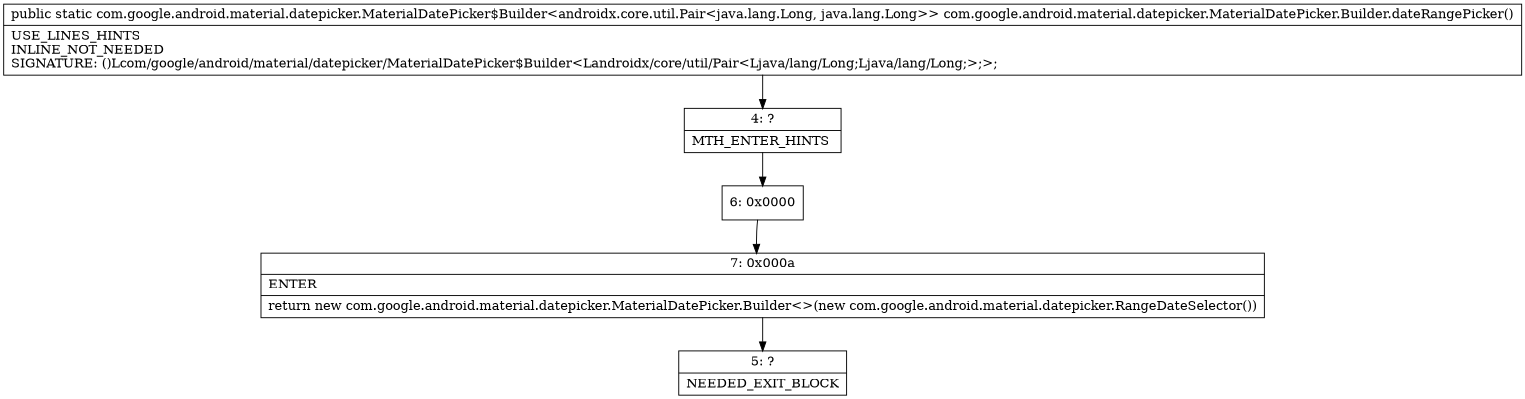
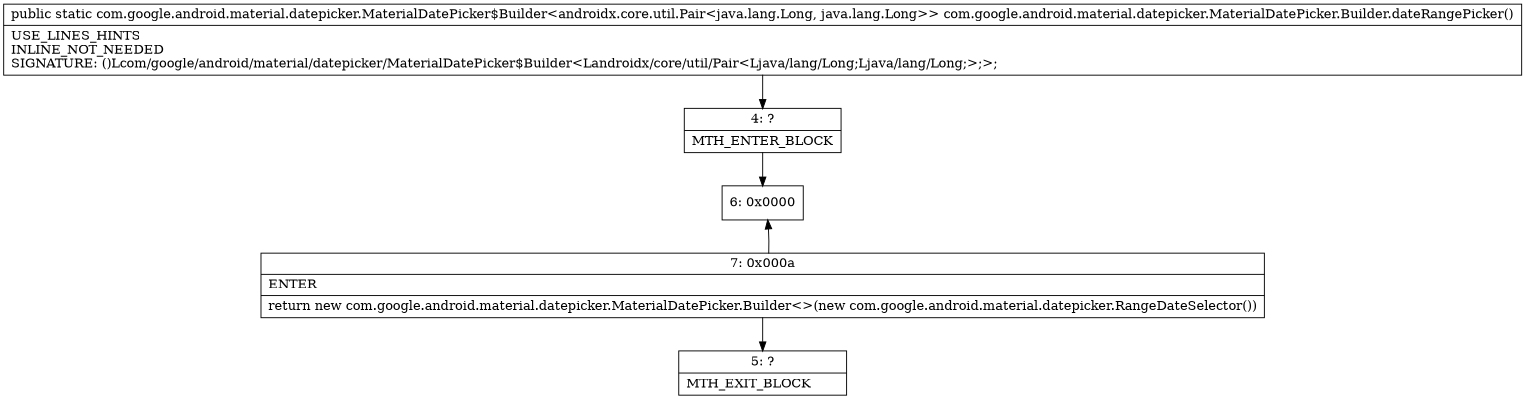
(761, 141) -> (763, 141)
(757, 232) -> (769, 241)
(763, 384) -> (749, 384)
